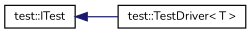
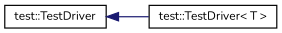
(40, 17) -> (55, 17)
